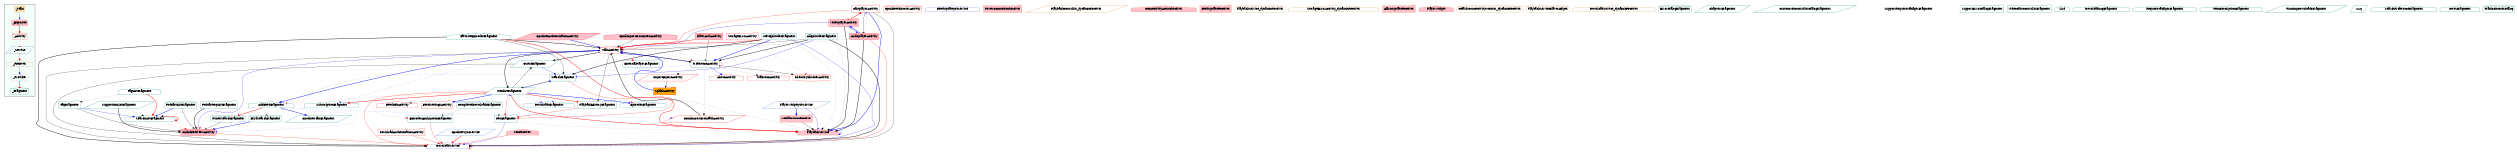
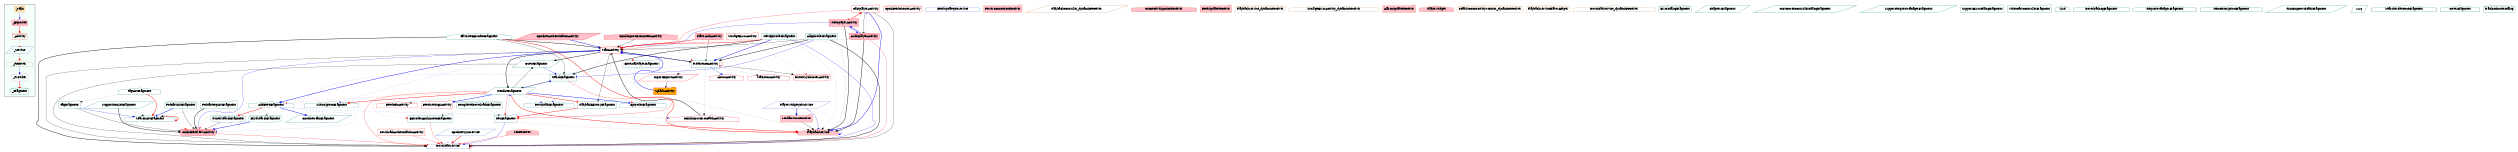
(1908, 9) -> (1908, 9)
(548, 112) -> (548, 112)
(704, 119) -> (704, 119)
